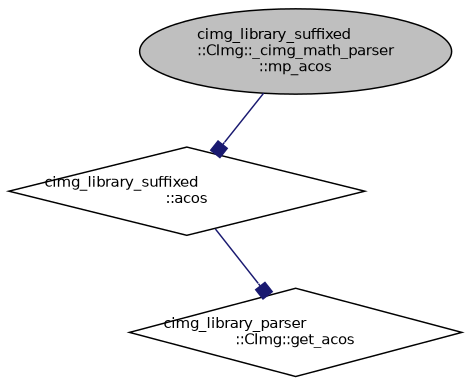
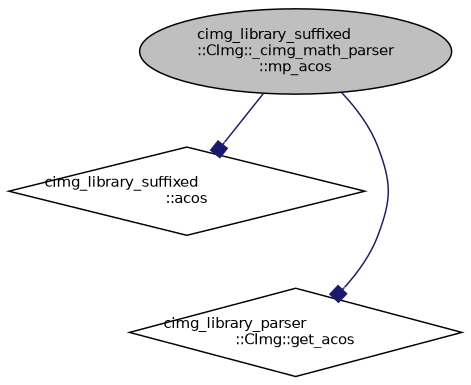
(237, 256) -> (388, 189)
